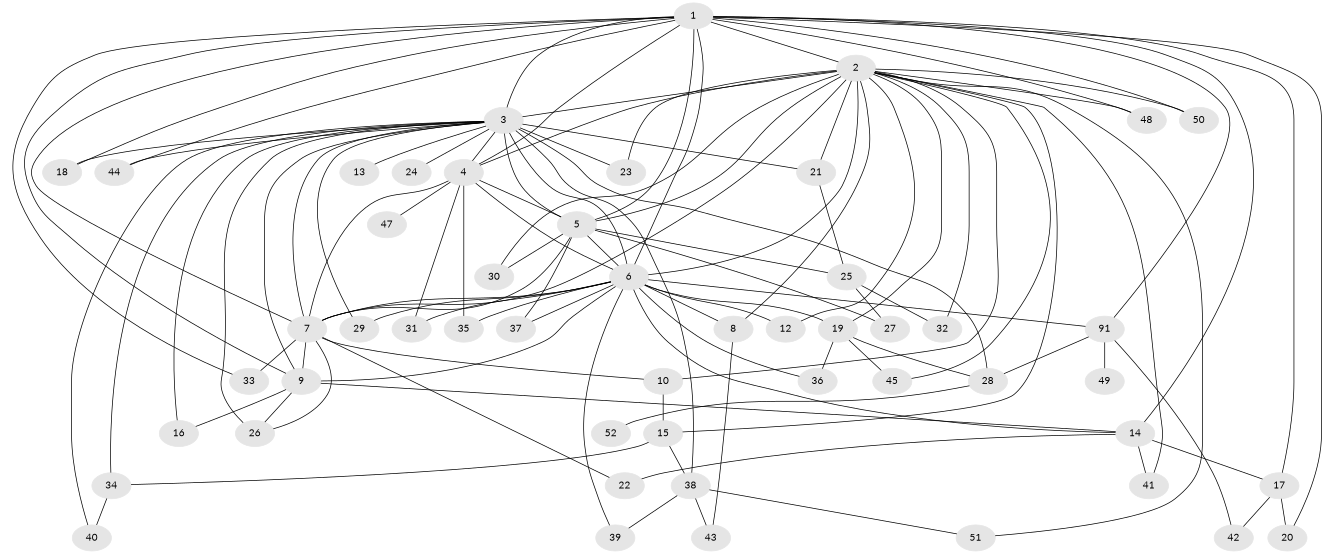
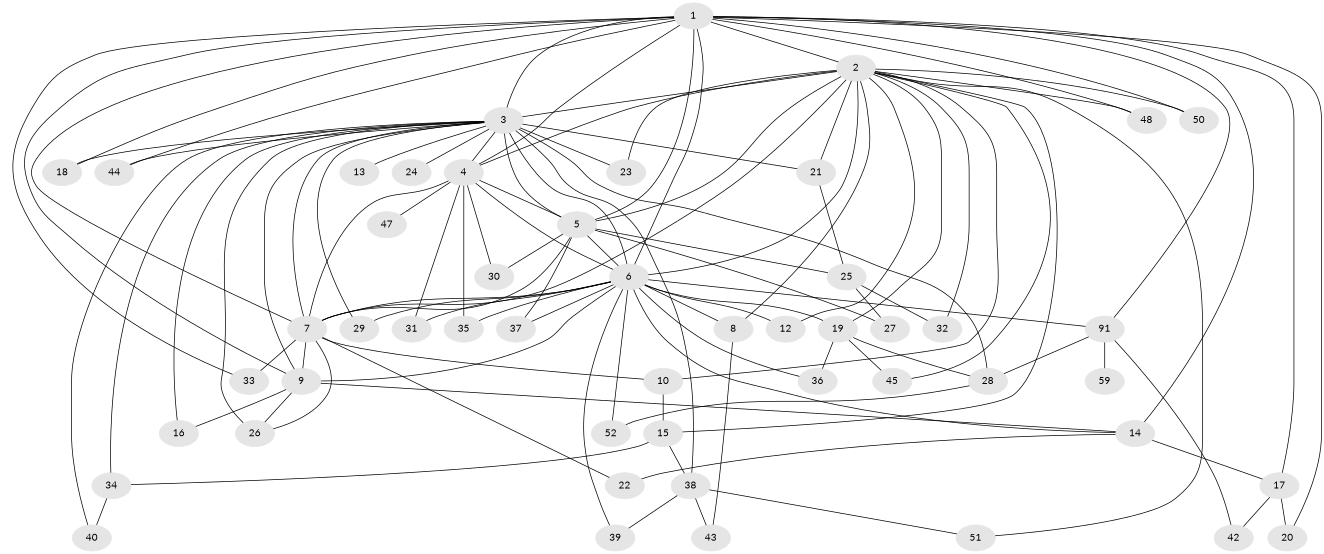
(661, 181) -> (479, 225)
none -> (620, 355)
(1105, 381) -> (1105, 381)
(1149, 486) -> none
